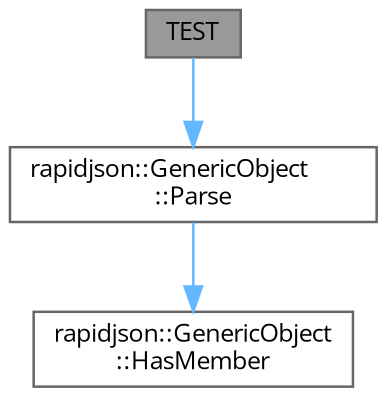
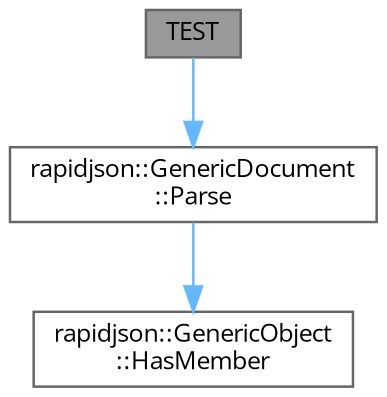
(193, 185) -> (193, 185)
